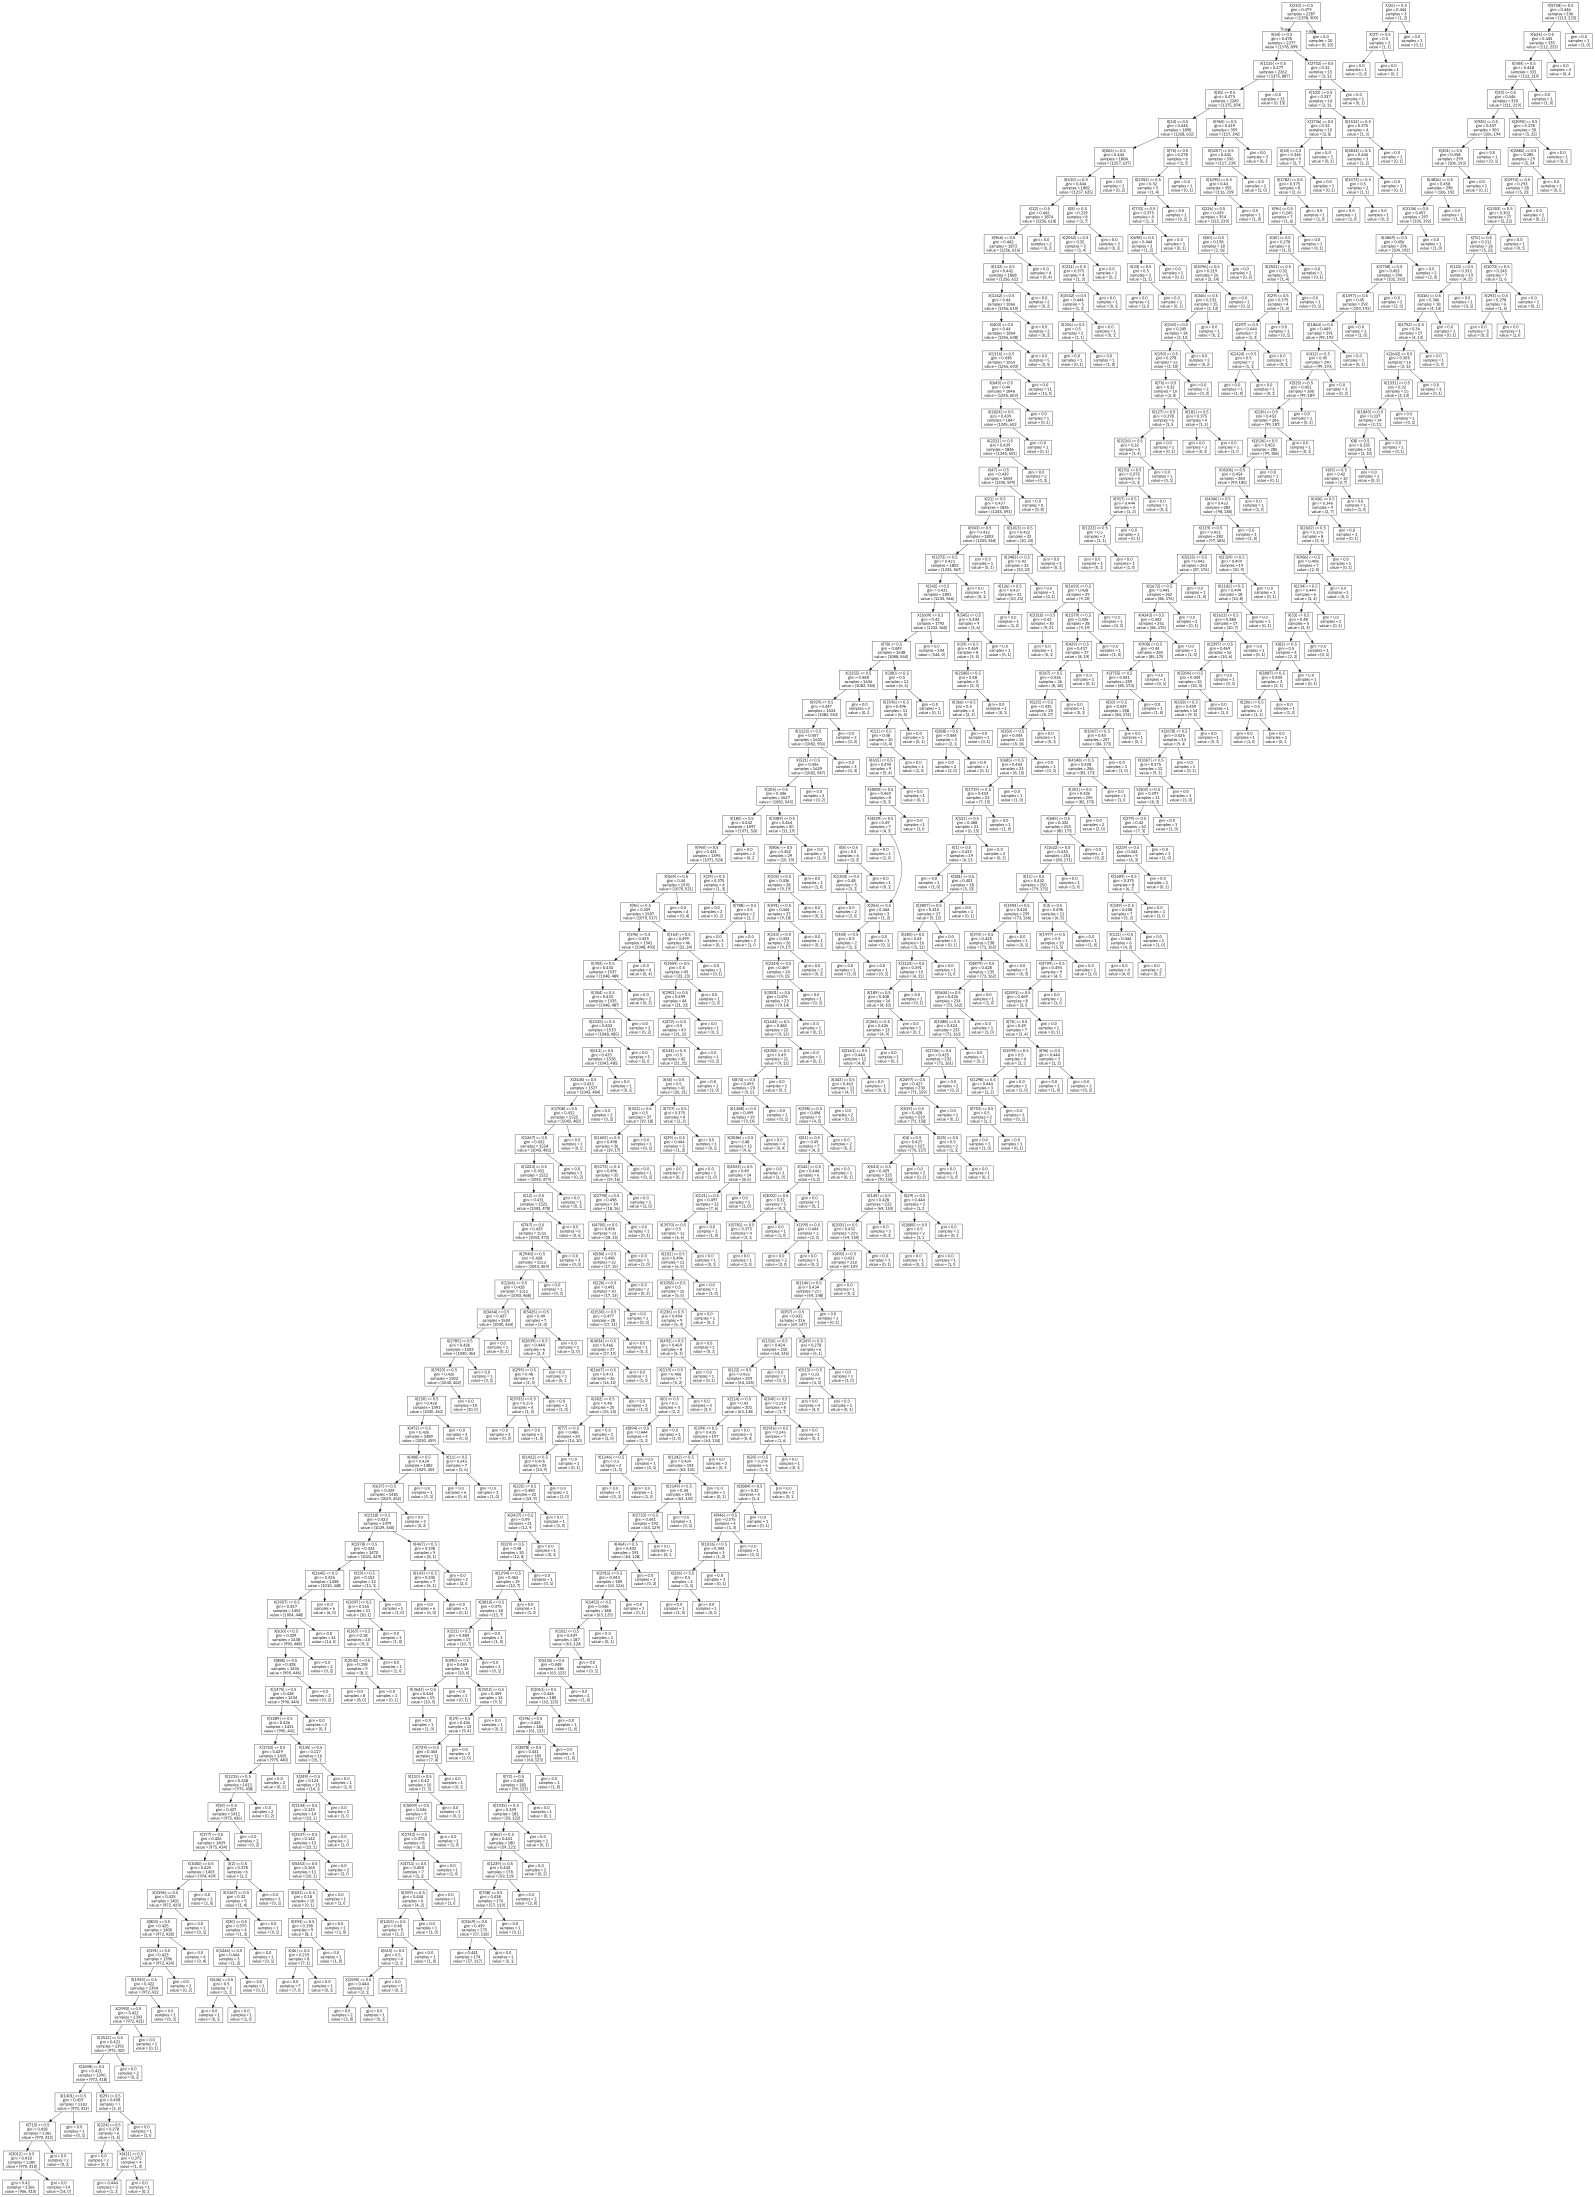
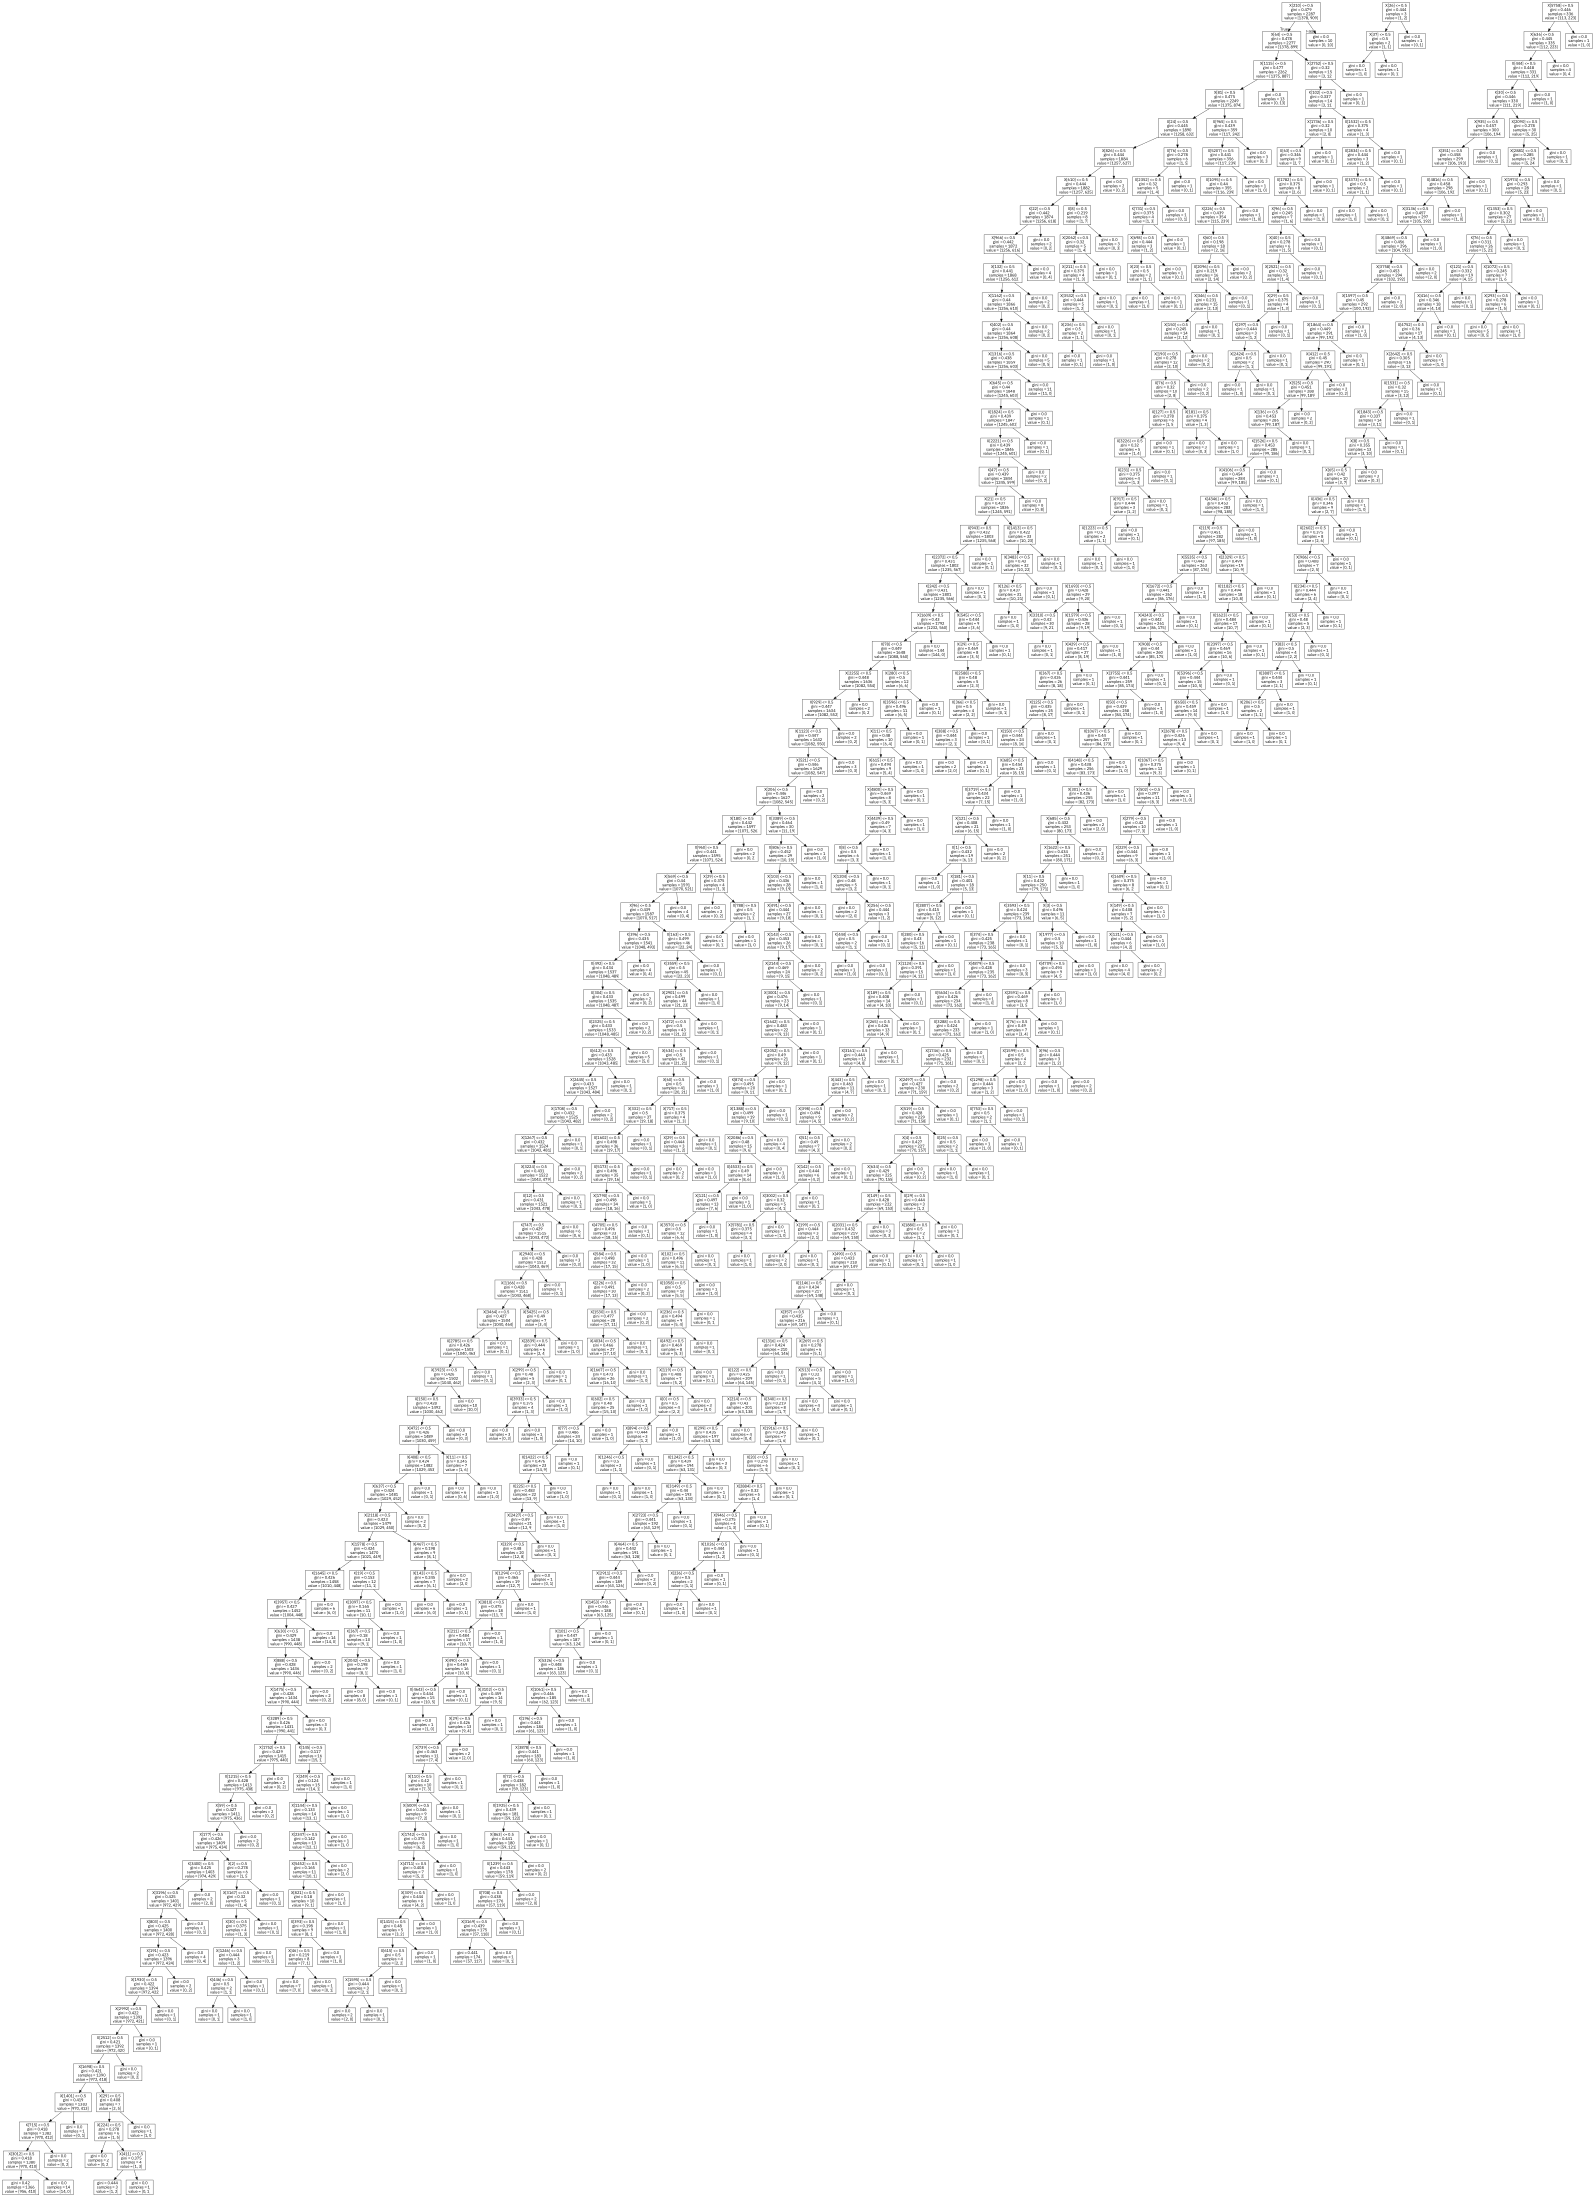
(1172, 345) -> none
none -> (1025, 606)
(902, 867) -> (866, 838)
none -> (828, 1100)
